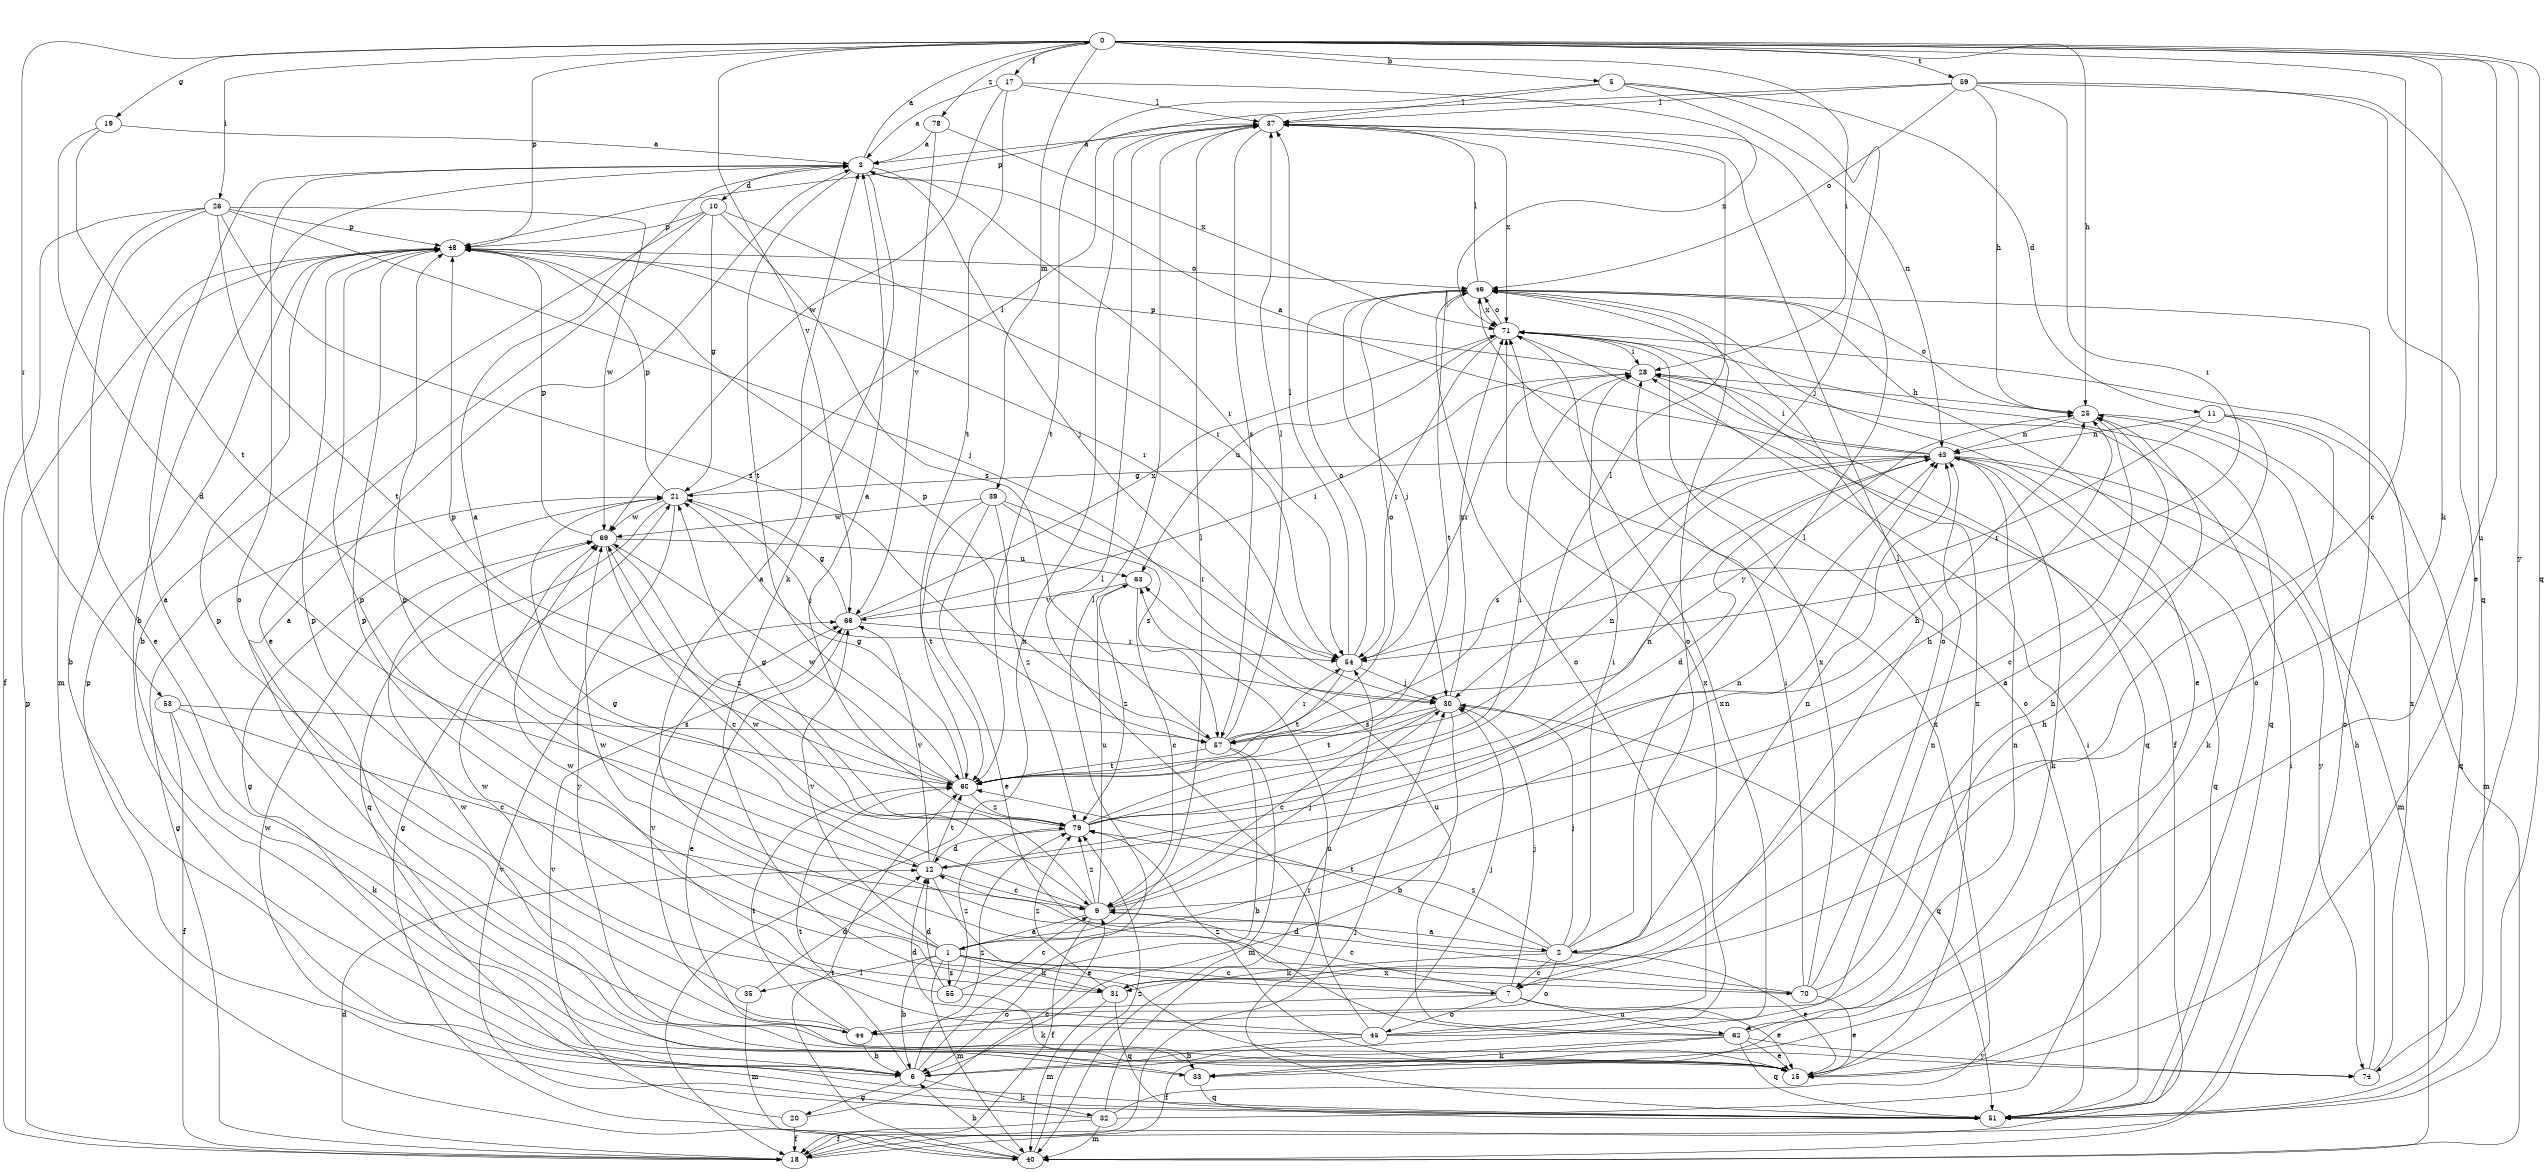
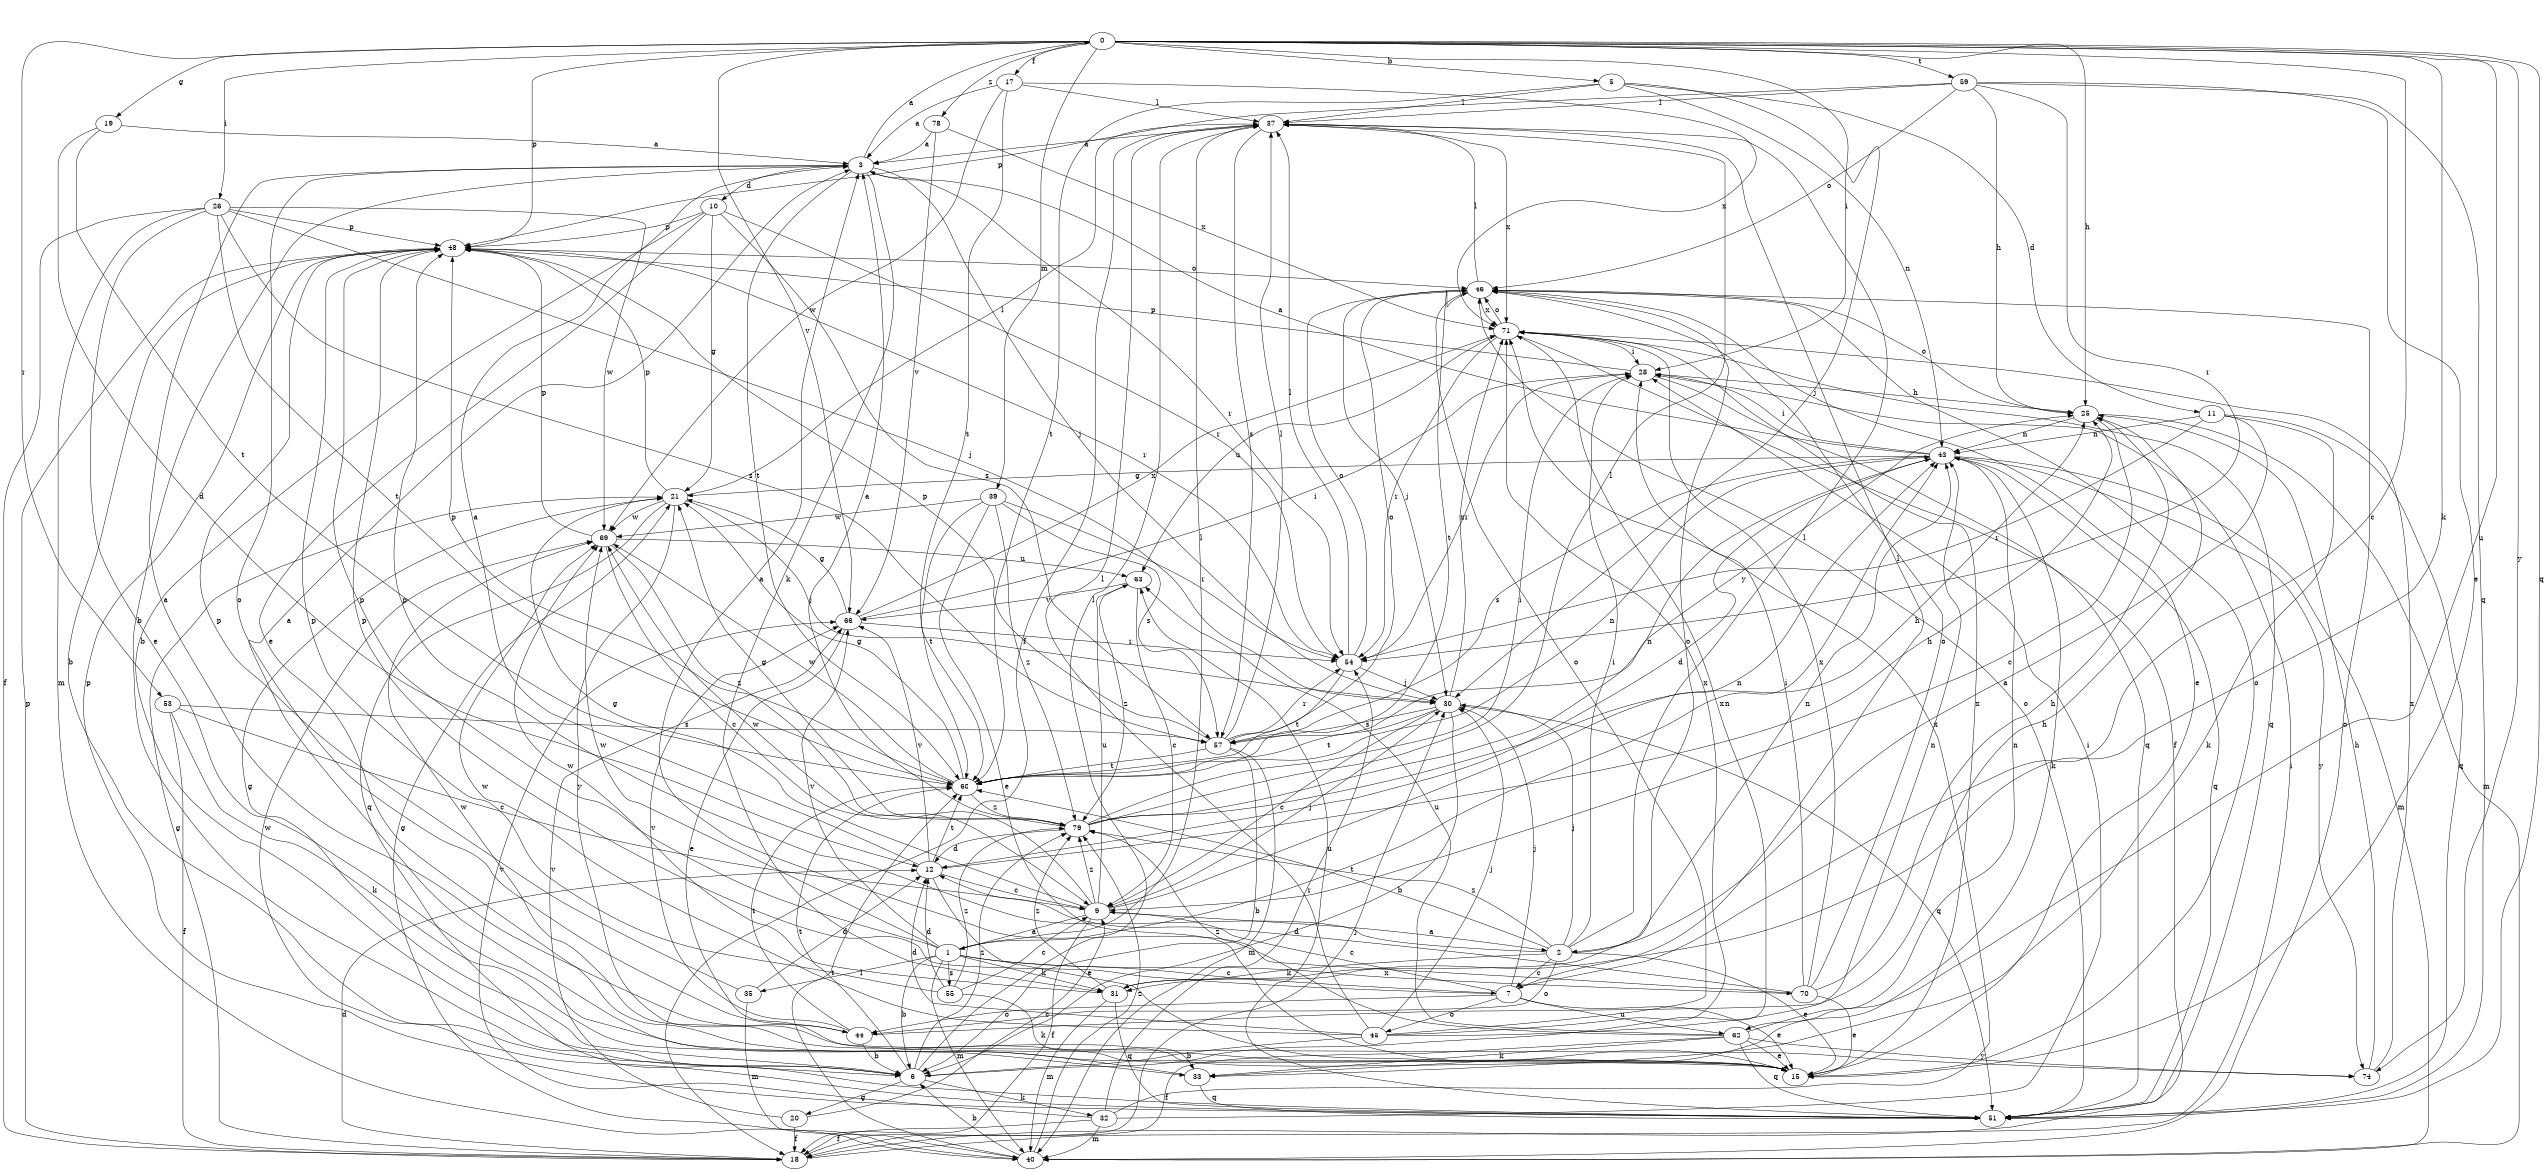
(1025, 642) -> (1025, 642)
